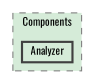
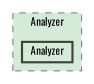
(47, 23) -> (47, 23)
